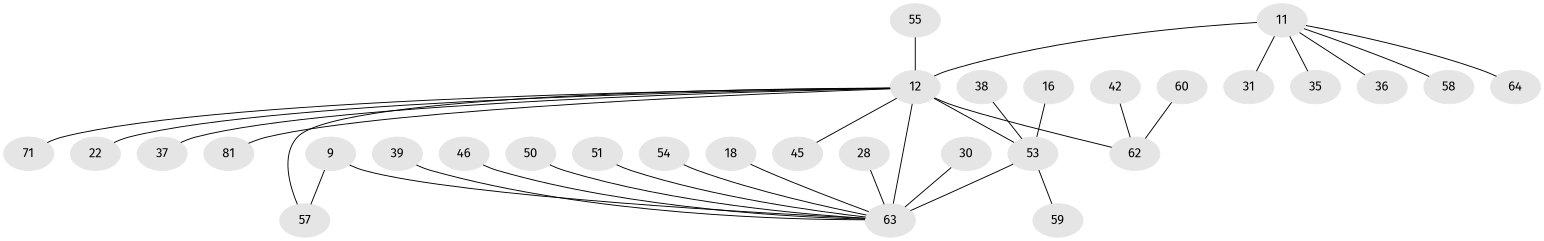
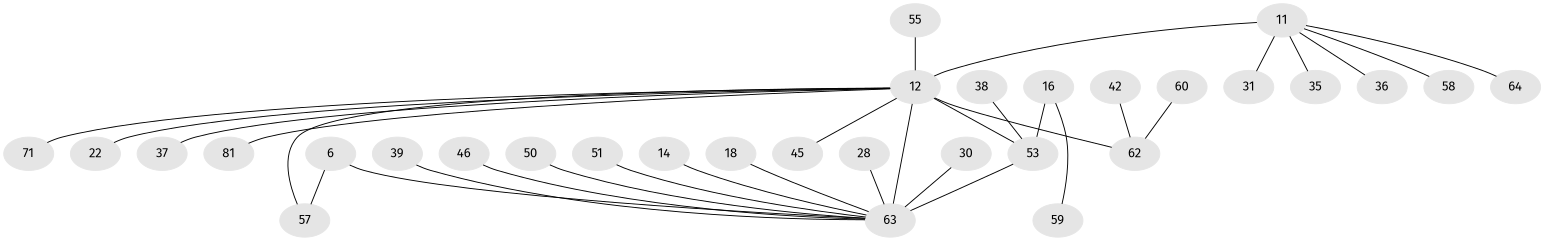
(331, 154) -> (331, 154)
(664, 154) -> (664, 154)
(1045, 187) -> (1068, 153)
